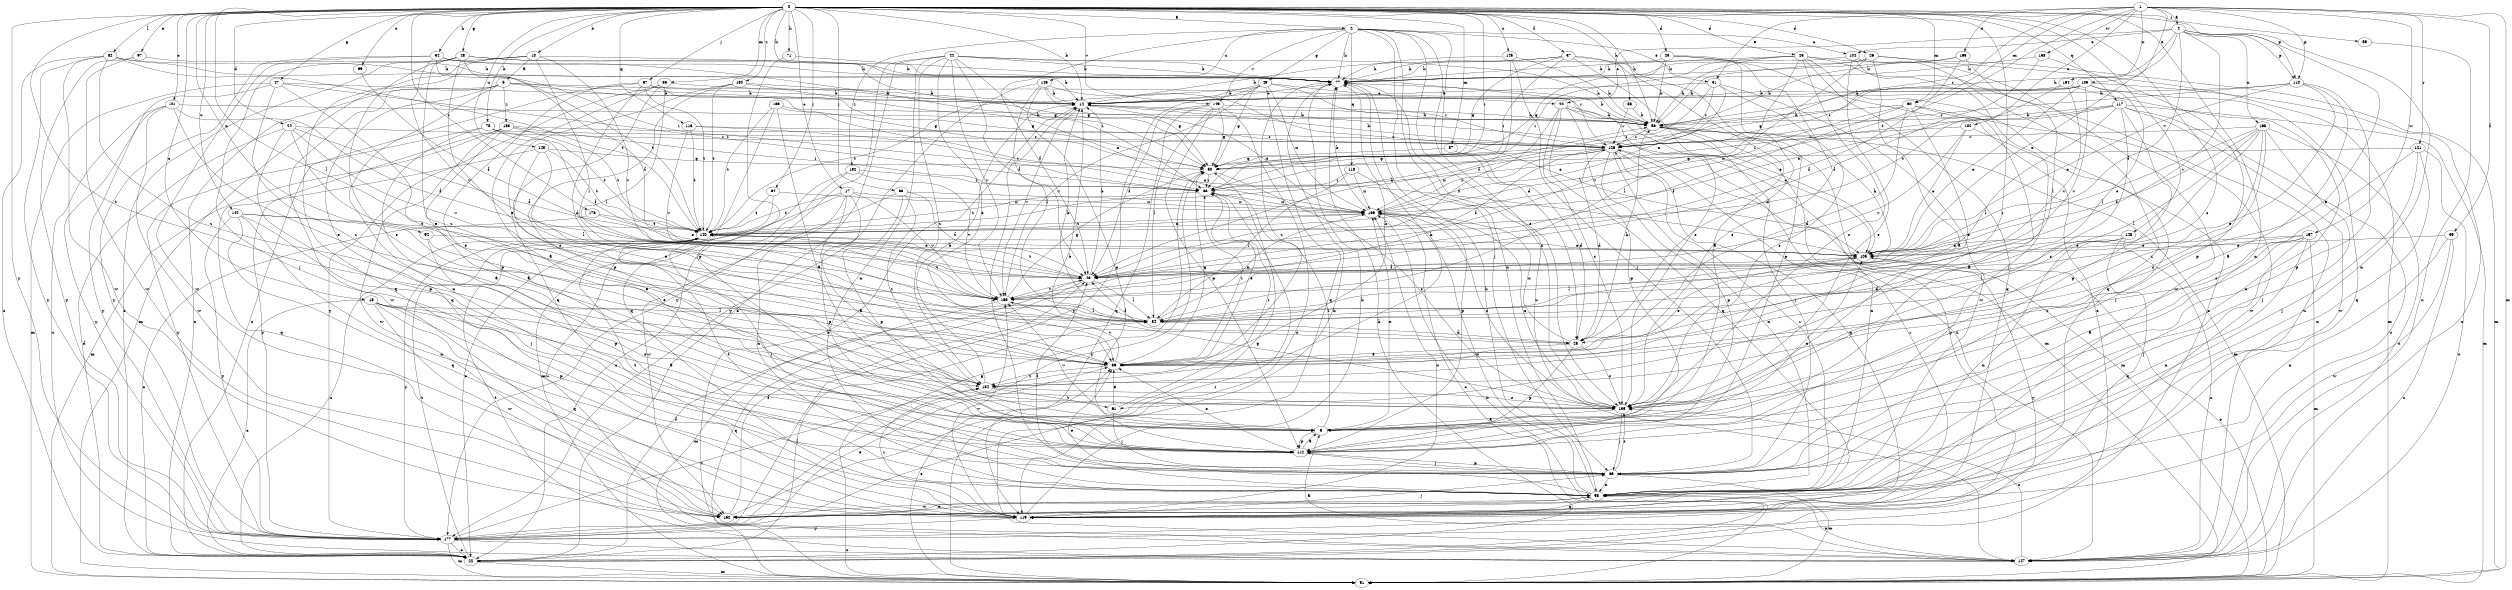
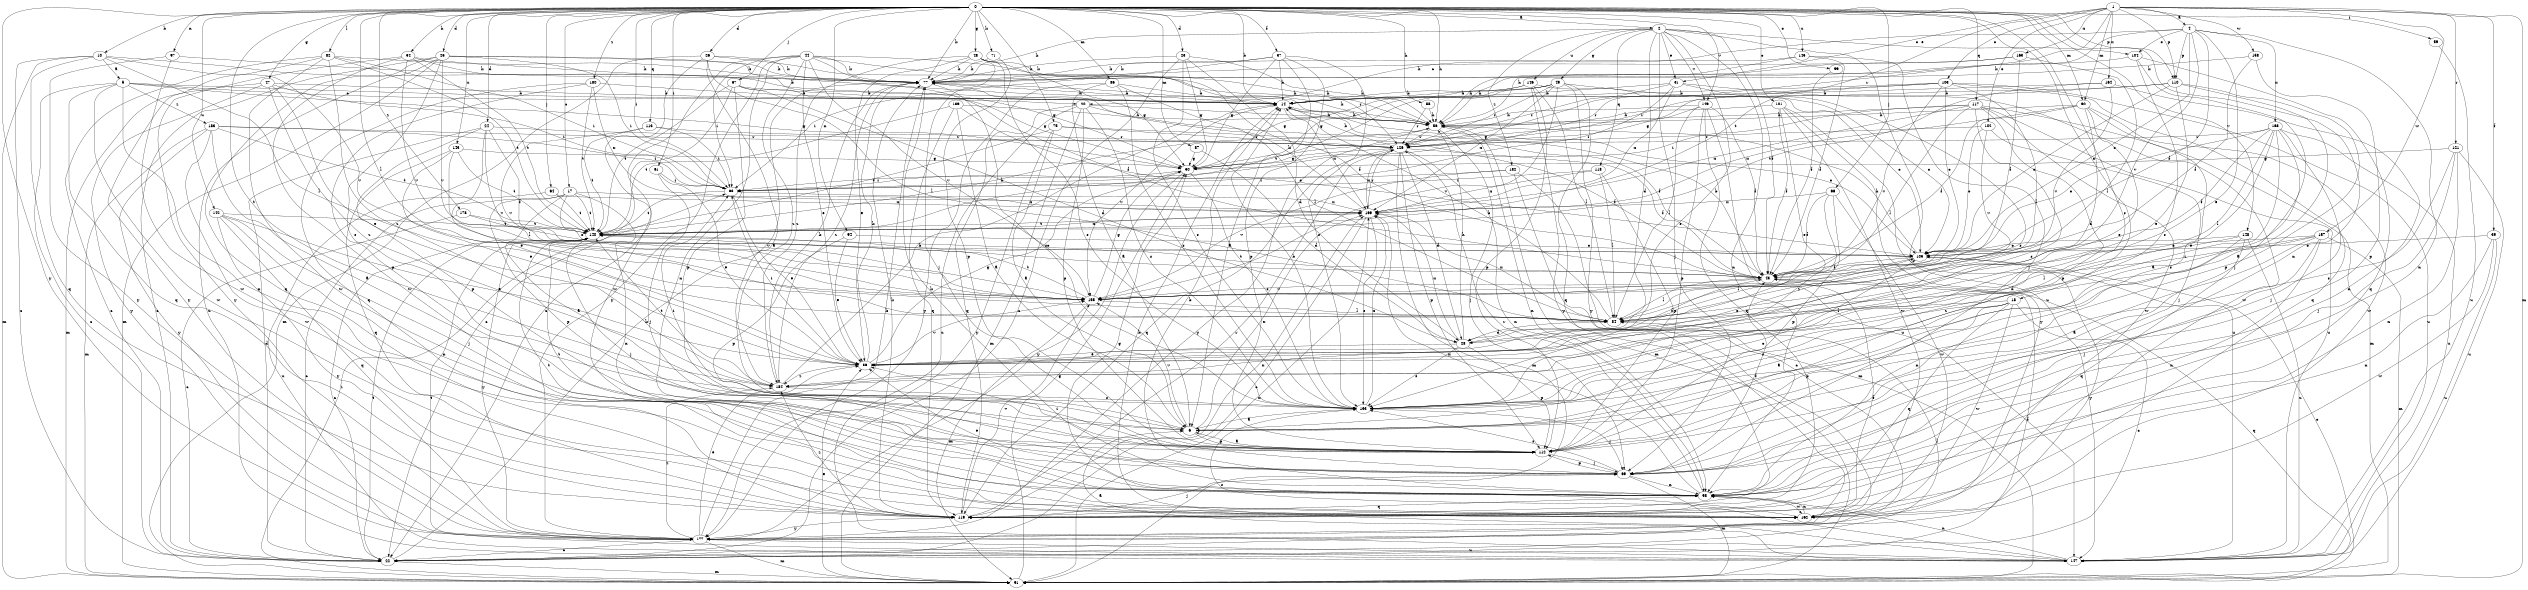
(1049, 397) -> (675, 328)
(1207, 409) -> (1057, 409)
